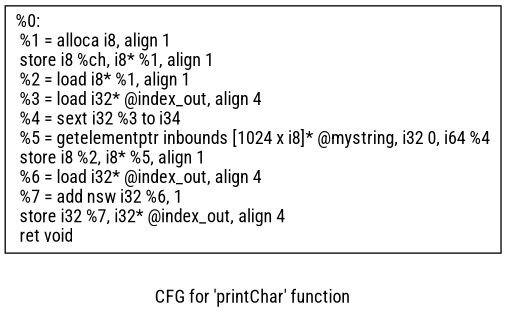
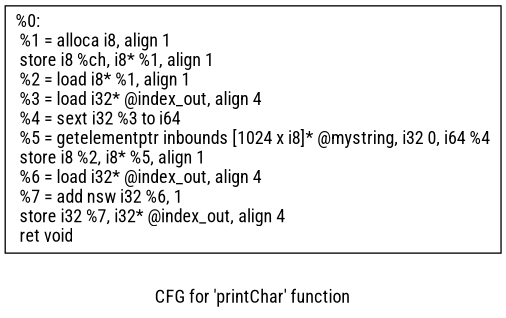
(98, 119) -> (98, 119)
